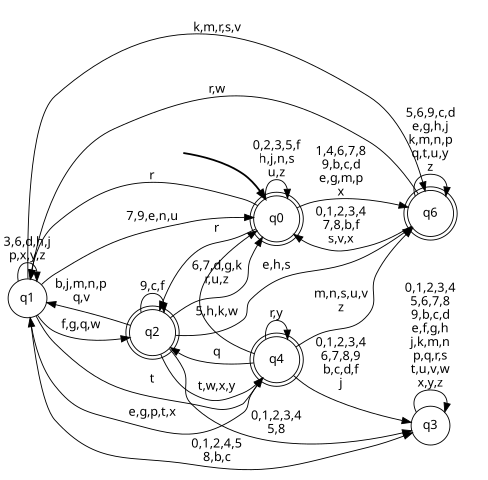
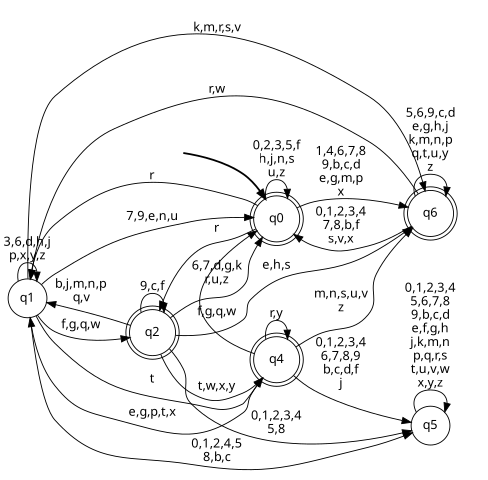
(217, 312) -> (217, 312)
(215, 363) -> none
(431, 426) -> (431, 426)
